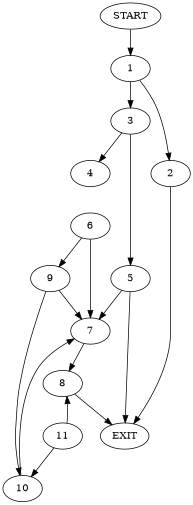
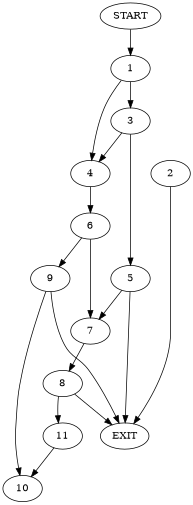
(159, 115) -> (102, 115)
none -> (90, 196)
(68, 302) -> (73, 355)
(25, 401) -> none
(68, 413) -> (58, 406)
